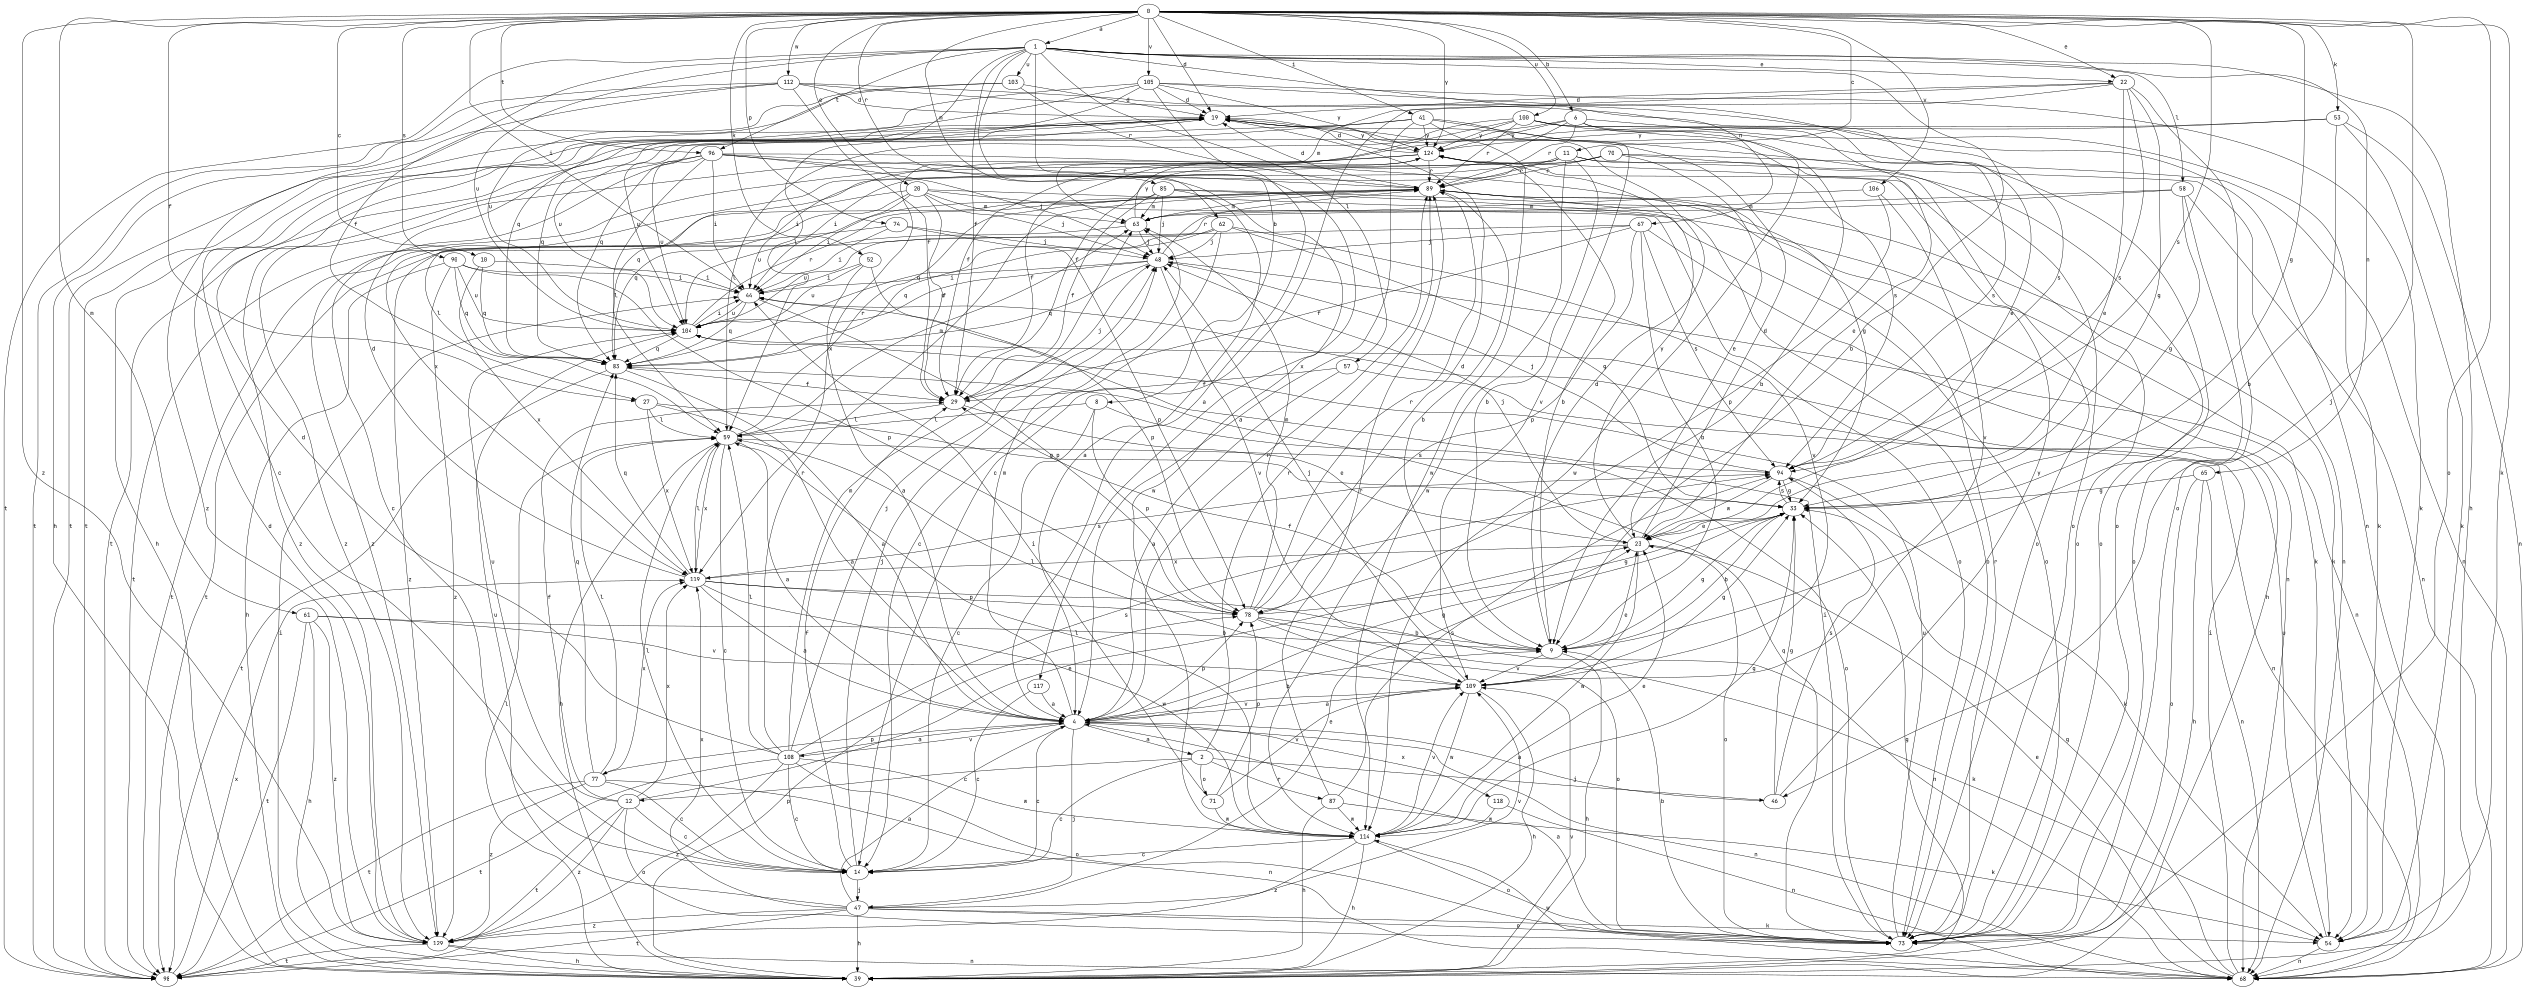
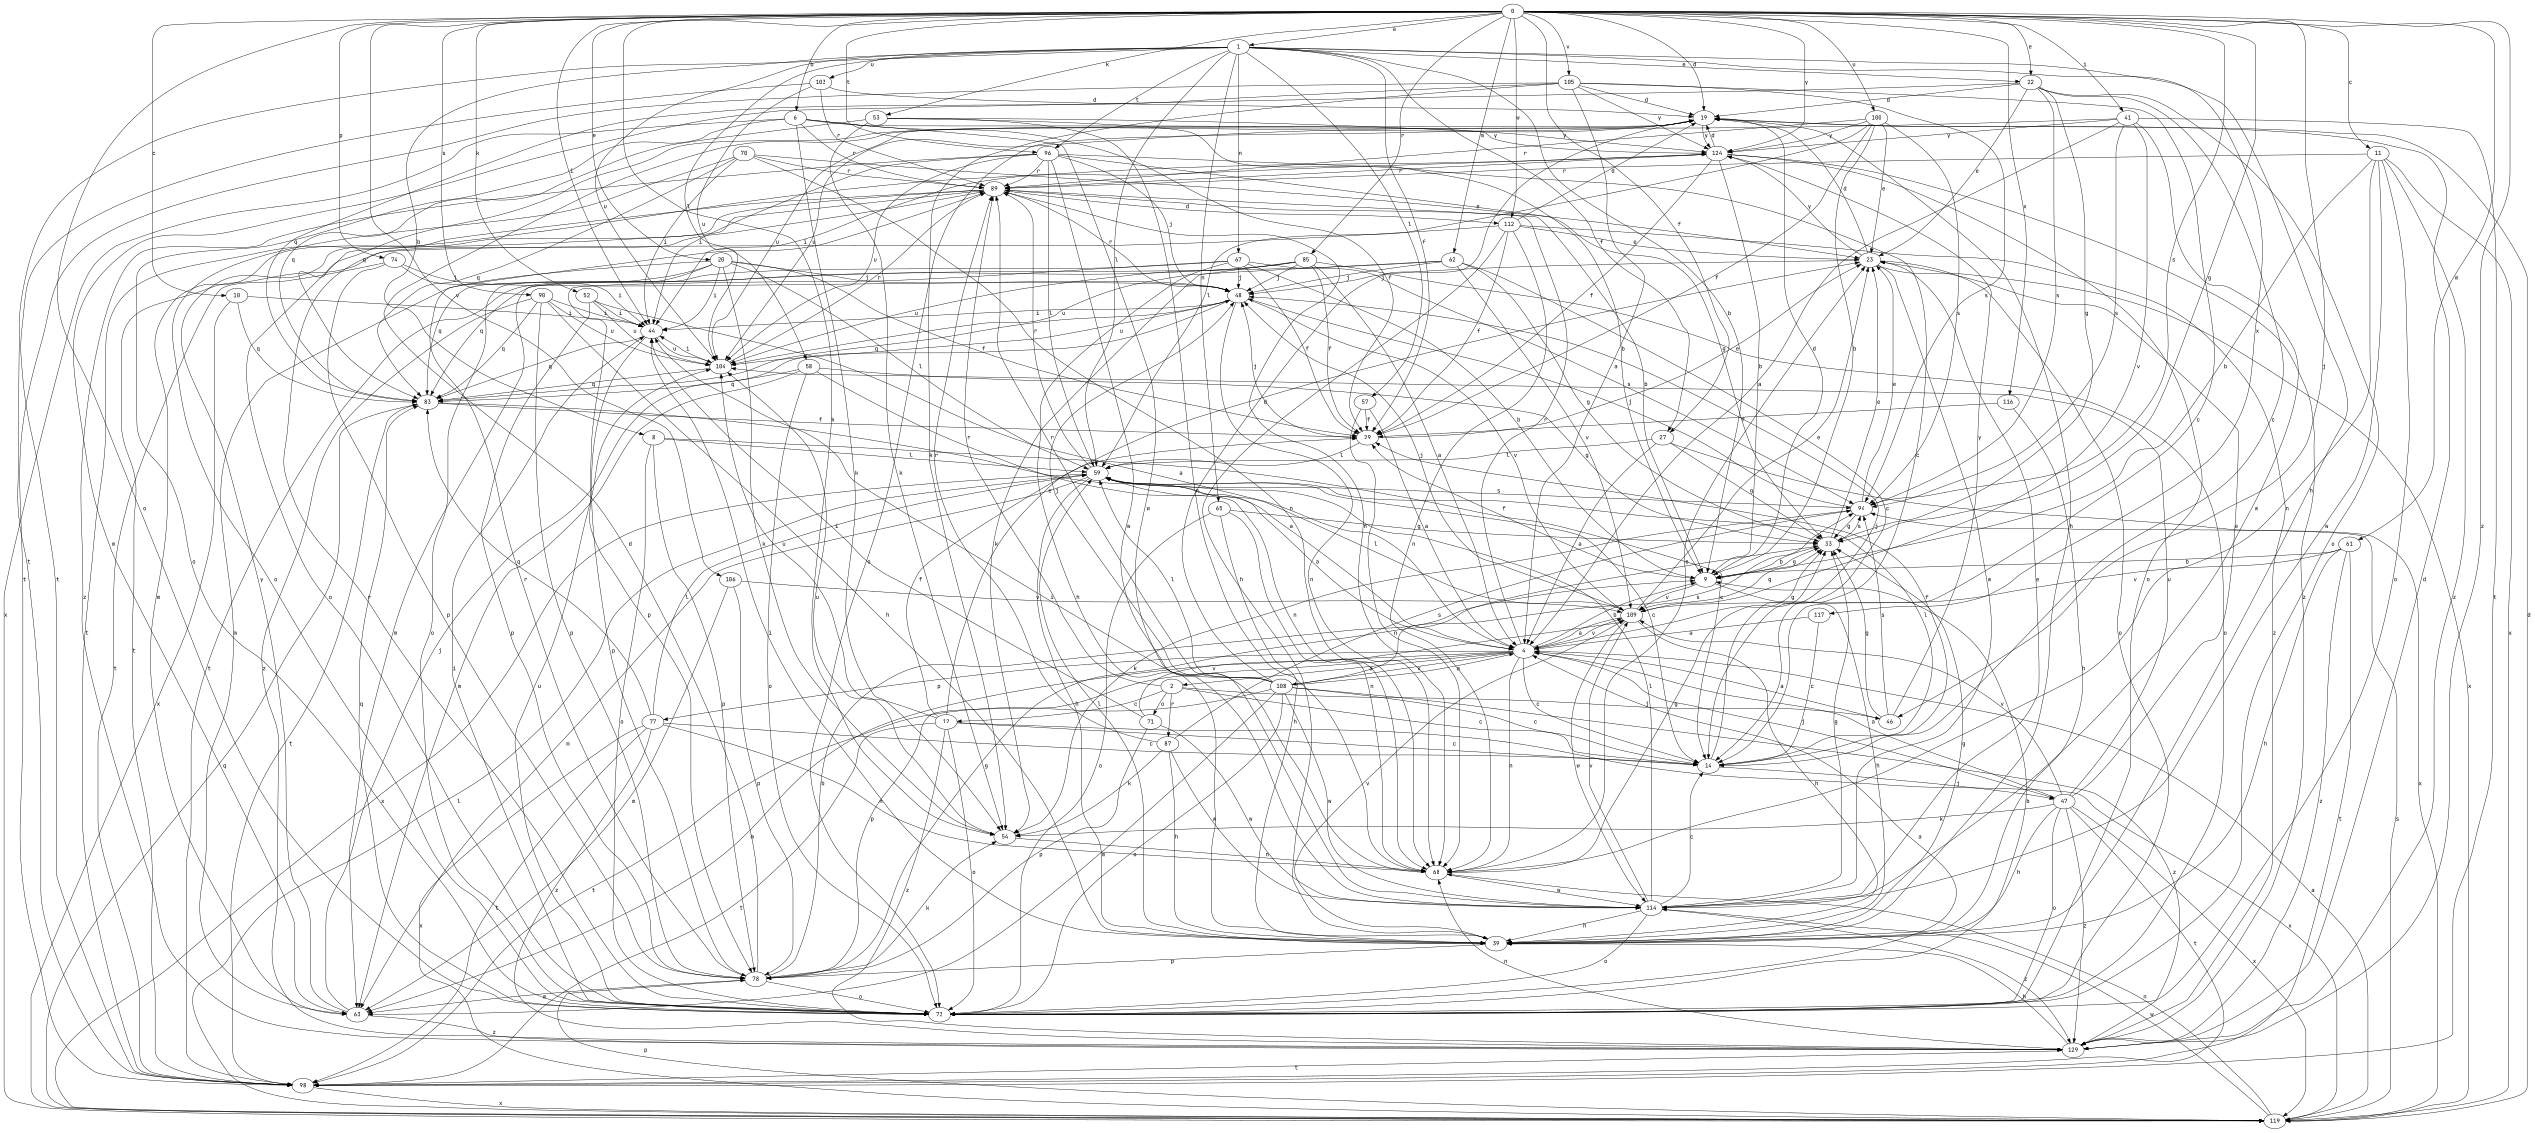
(1339, 172) -> (1261, 214)
none -> (2008, 402)
(1729, 509) -> (1894, 384)
(1498, 802) -> none
